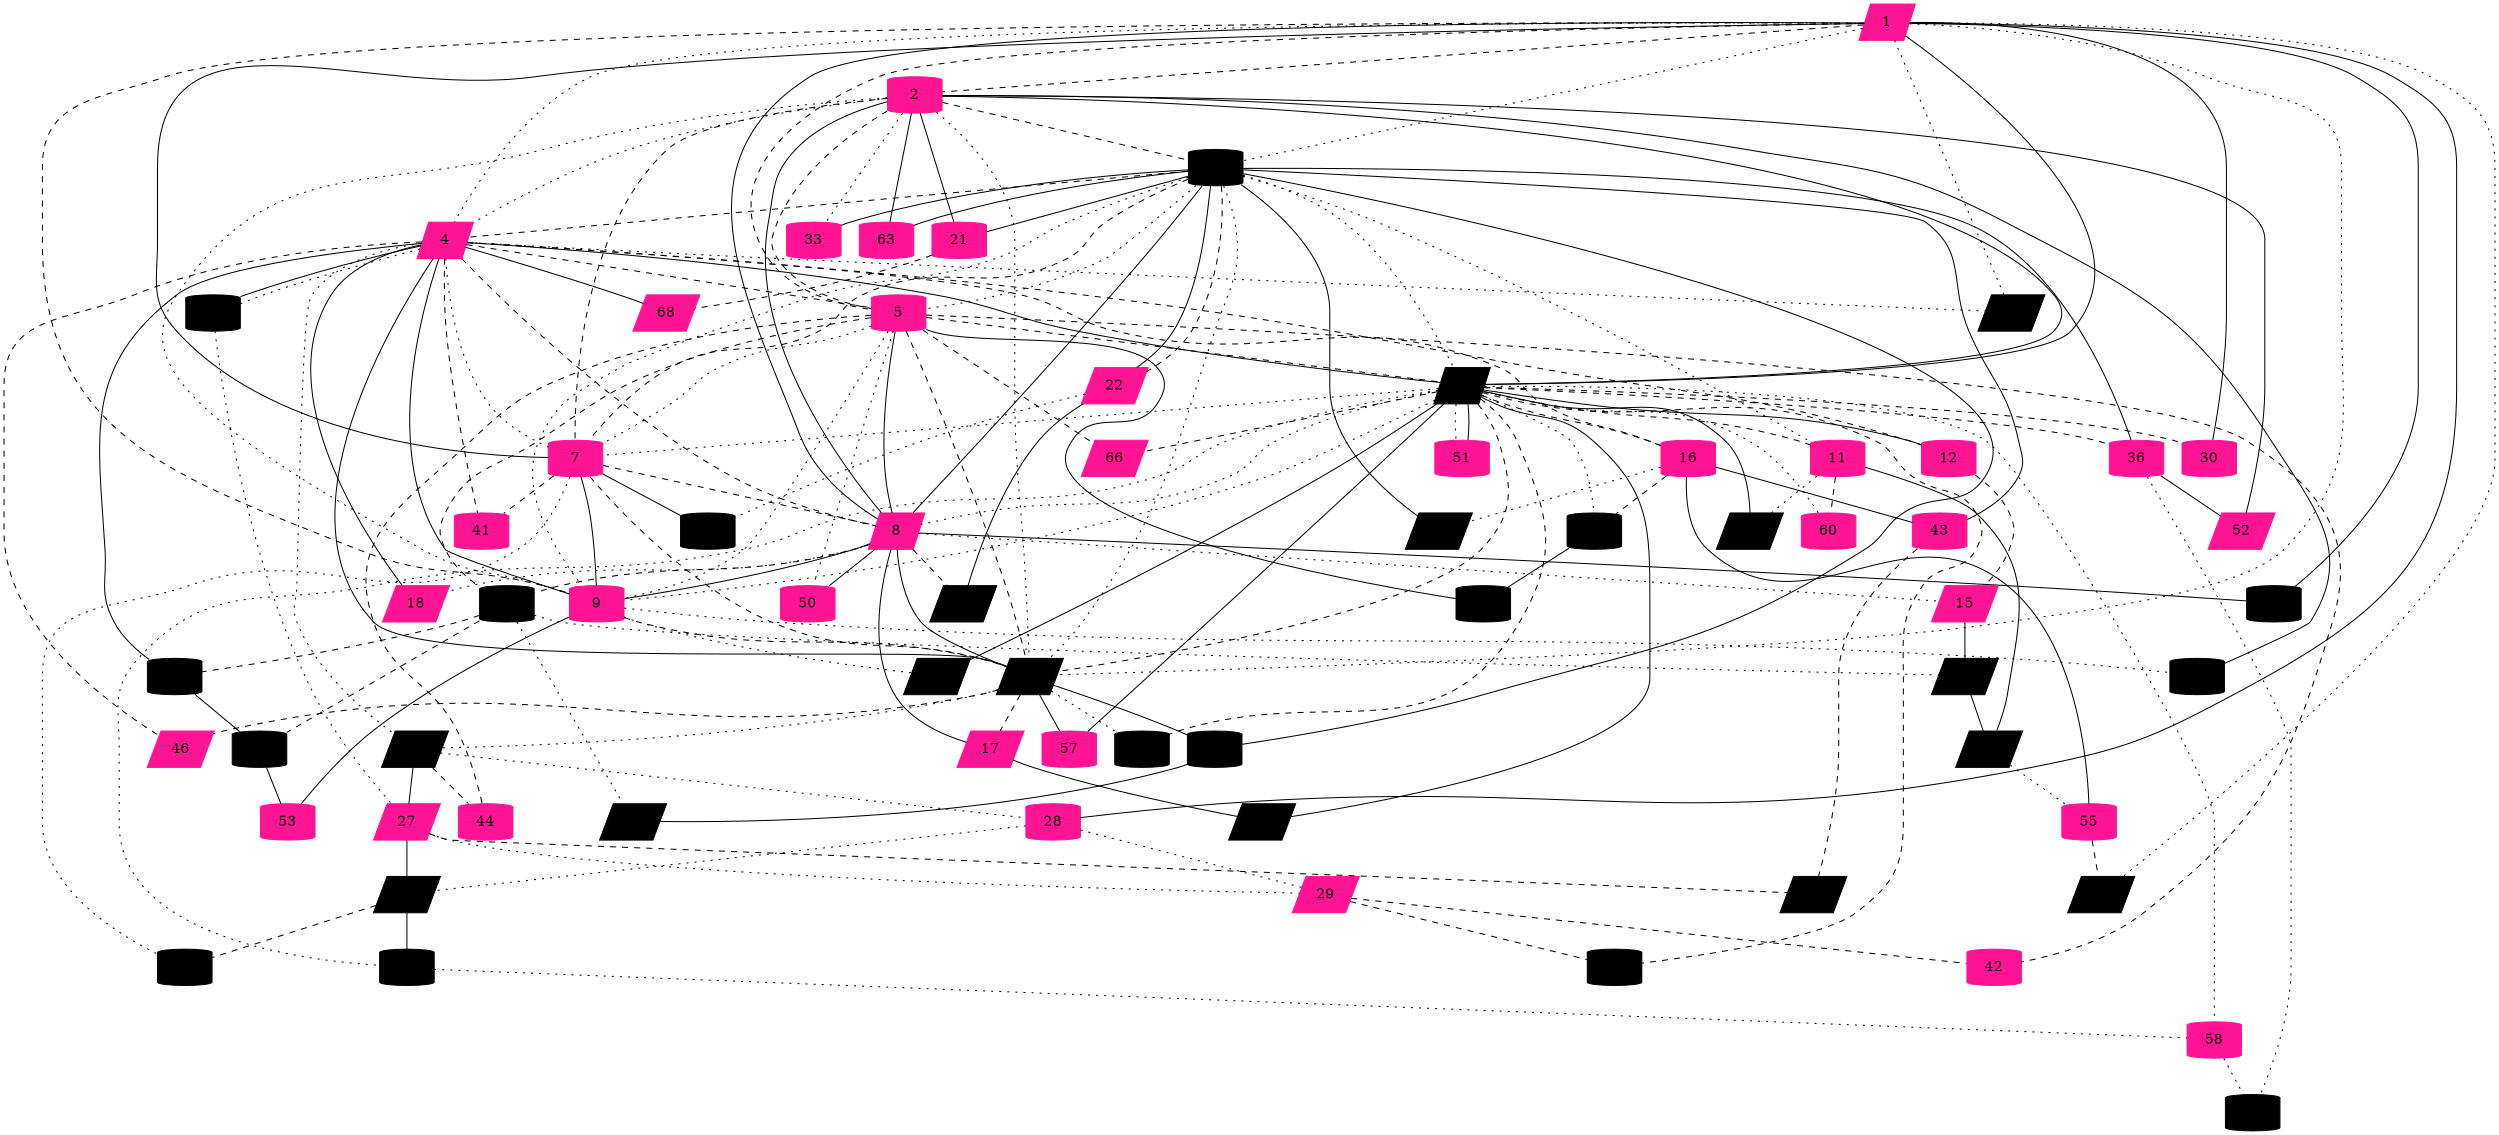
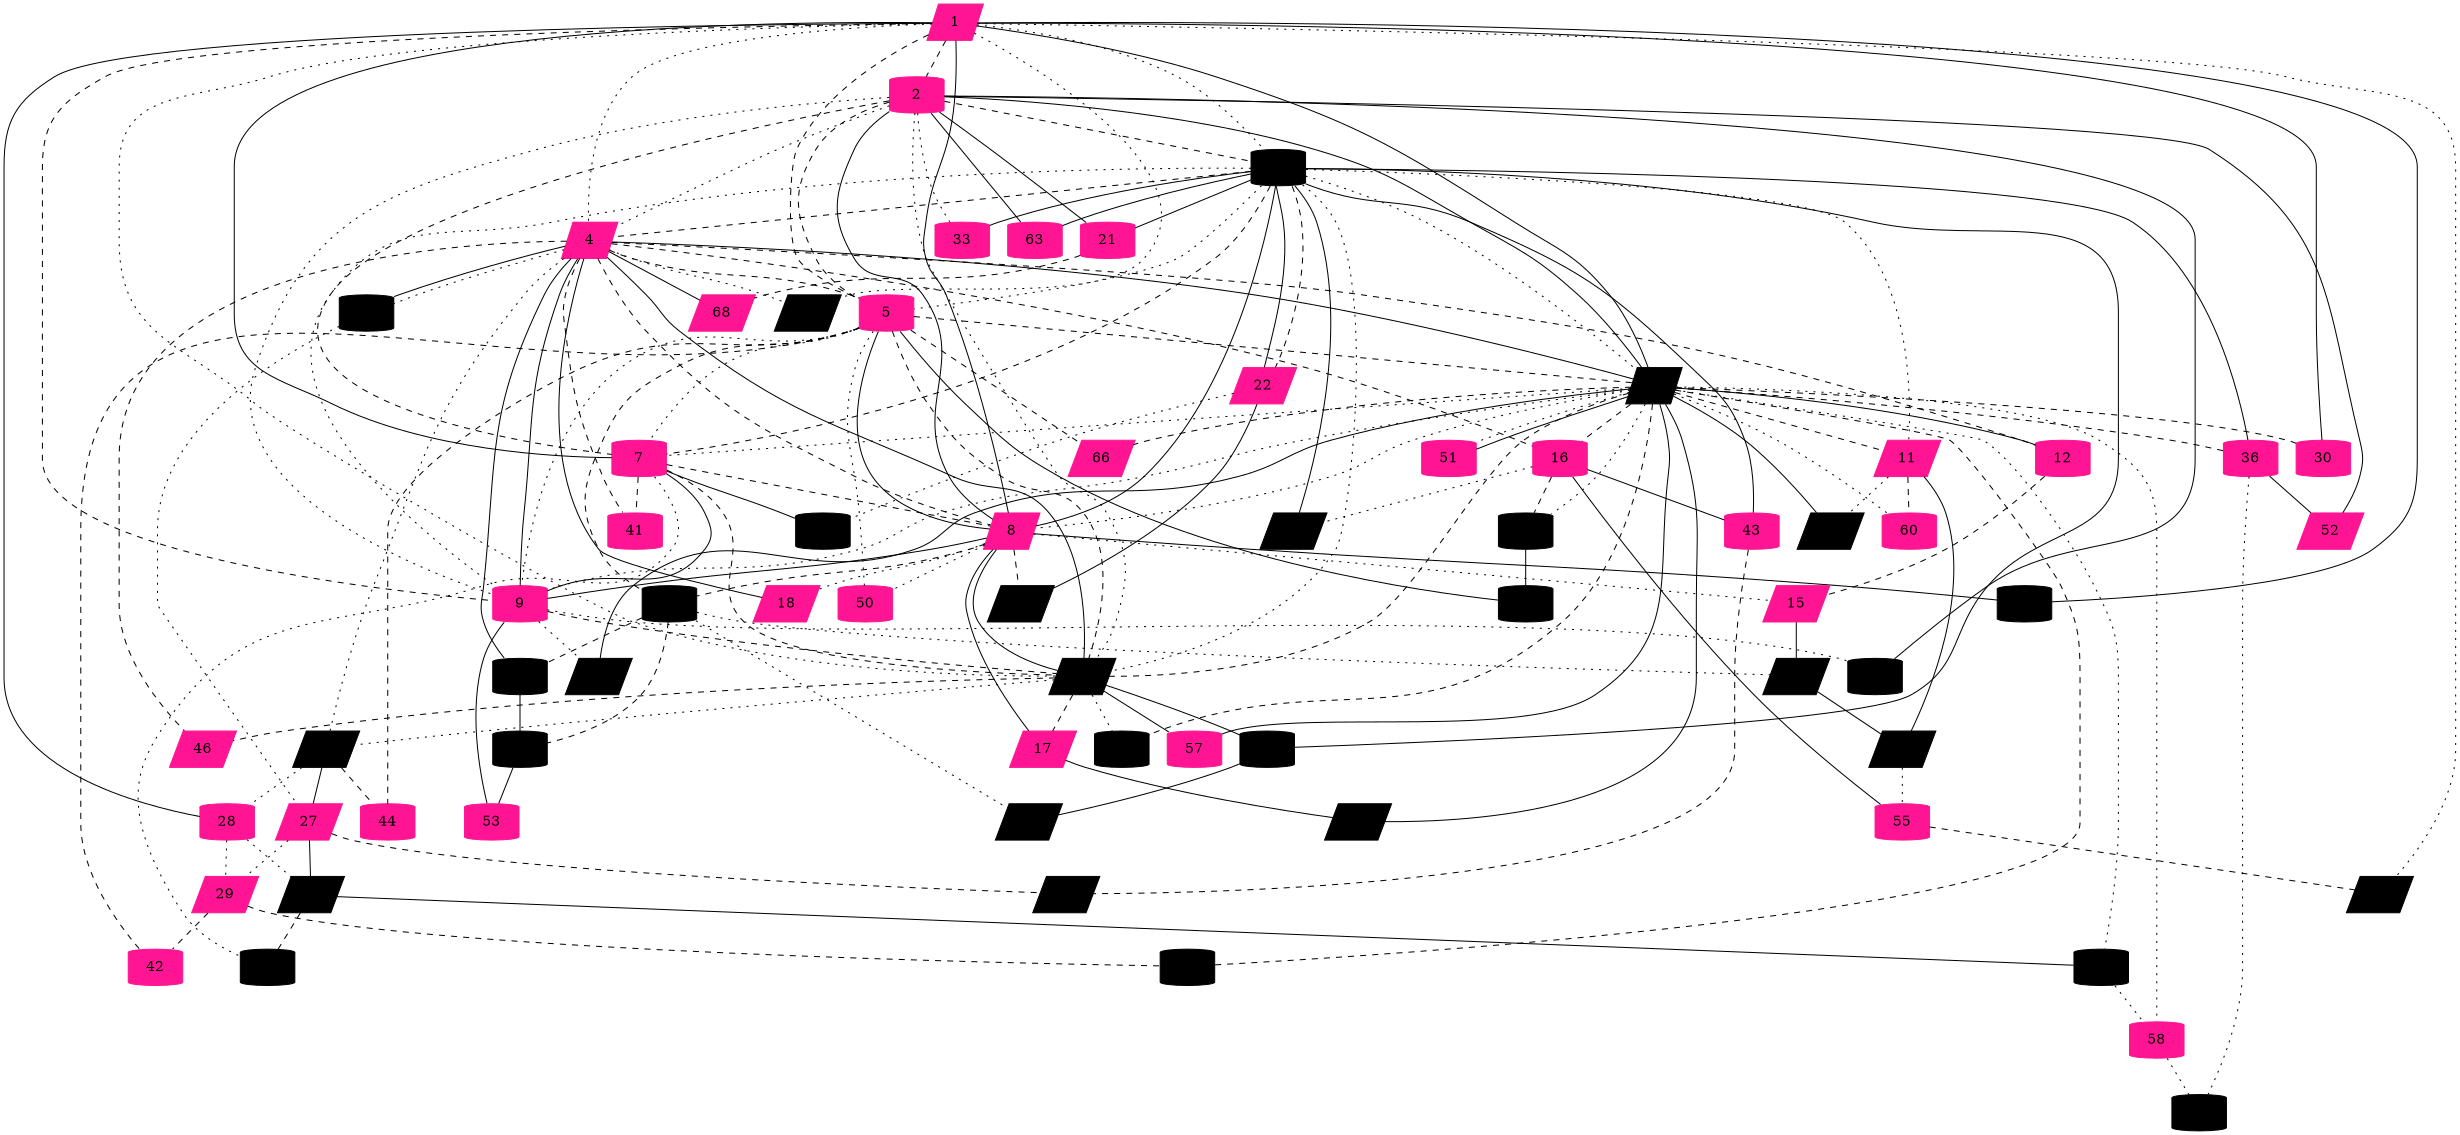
(469, 369) -> none
(1838, 458) -> (1907, 458)
(856, 564) -> (939, 567)
